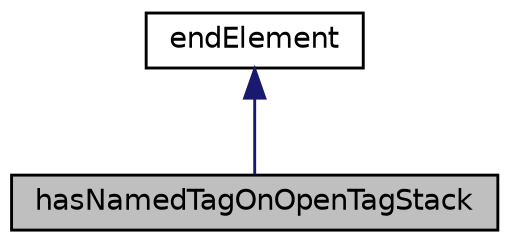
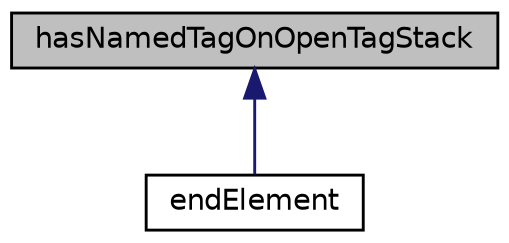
(255, 137) -> (255, 137)
